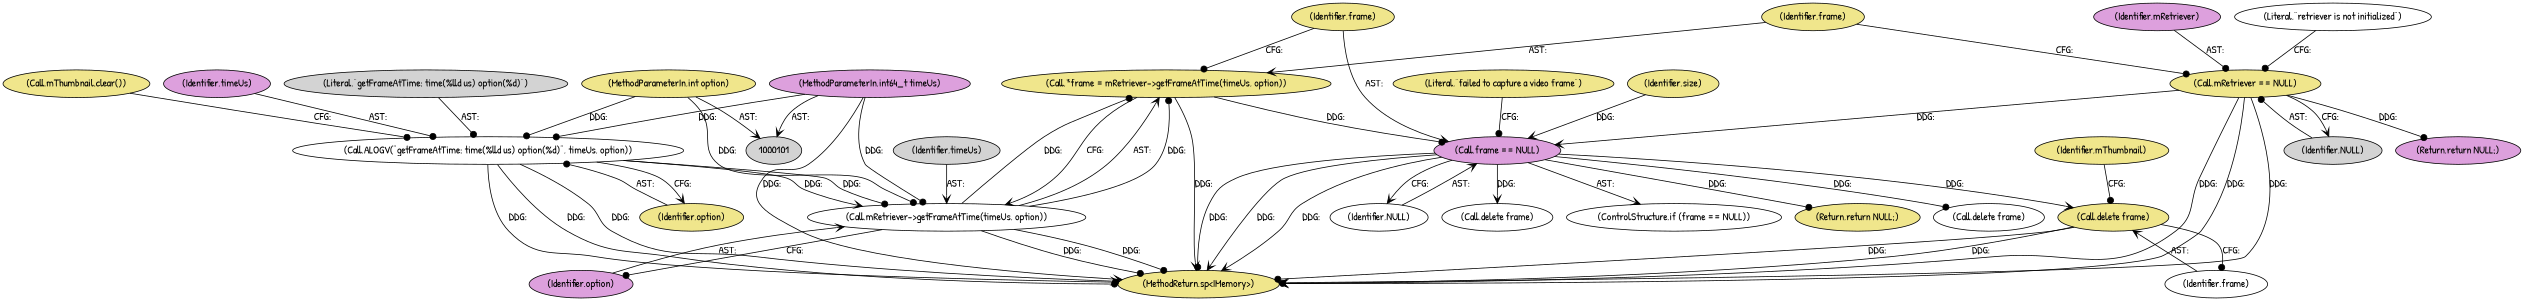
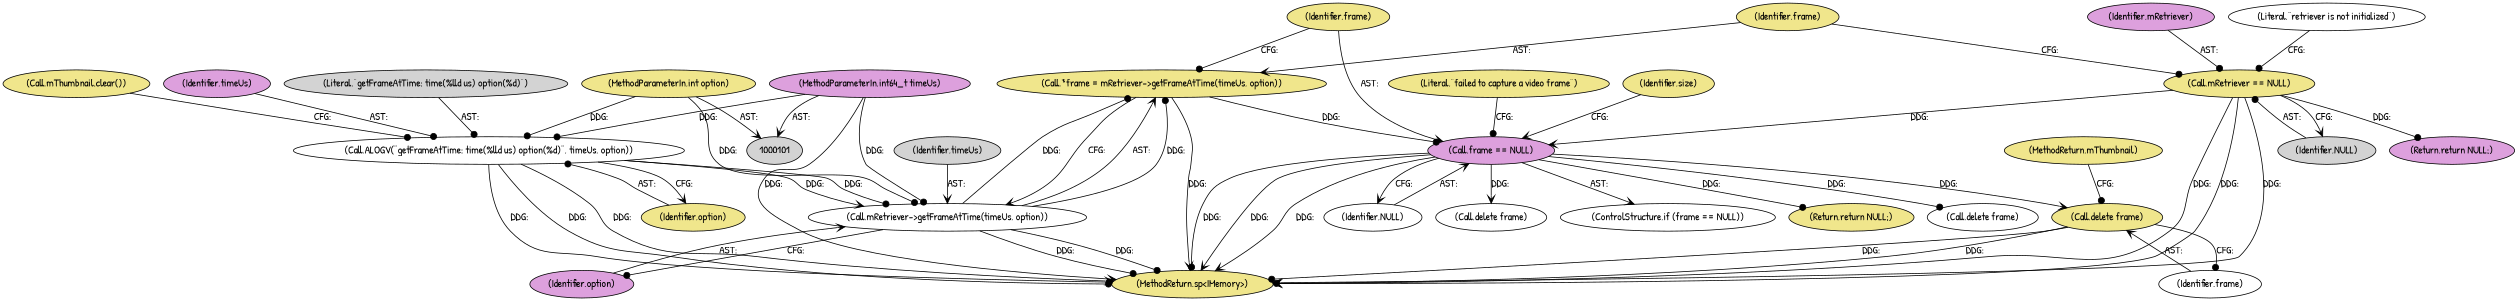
(1607, 117) -> (1601, 117)
(2102, 151) -> (2083, 151)
